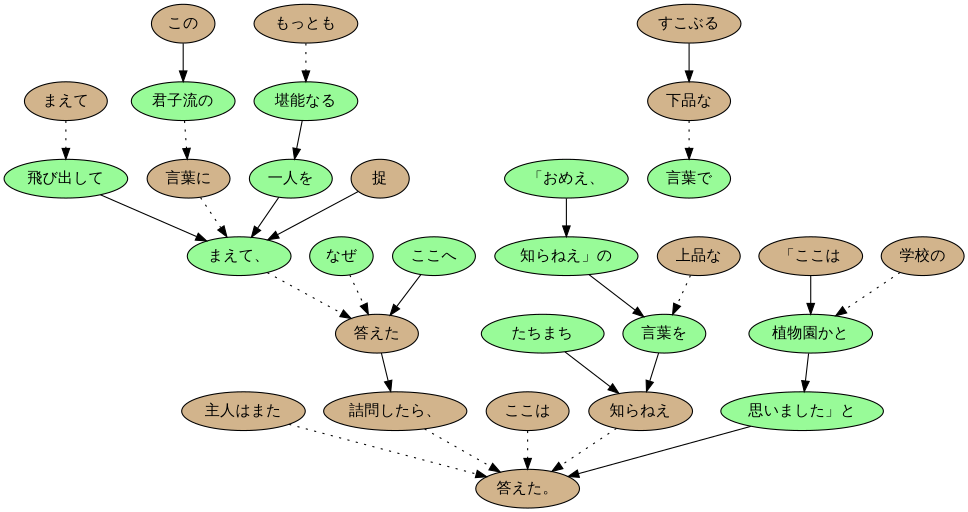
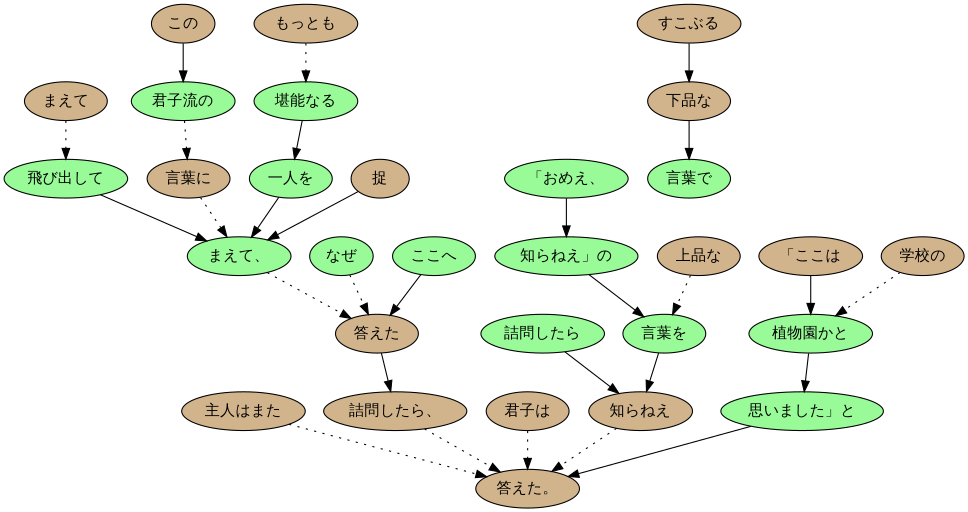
(689, 135) -> (689, 135)
(543, 334) -> (543, 334)
(528, 411) -> (528, 411)
